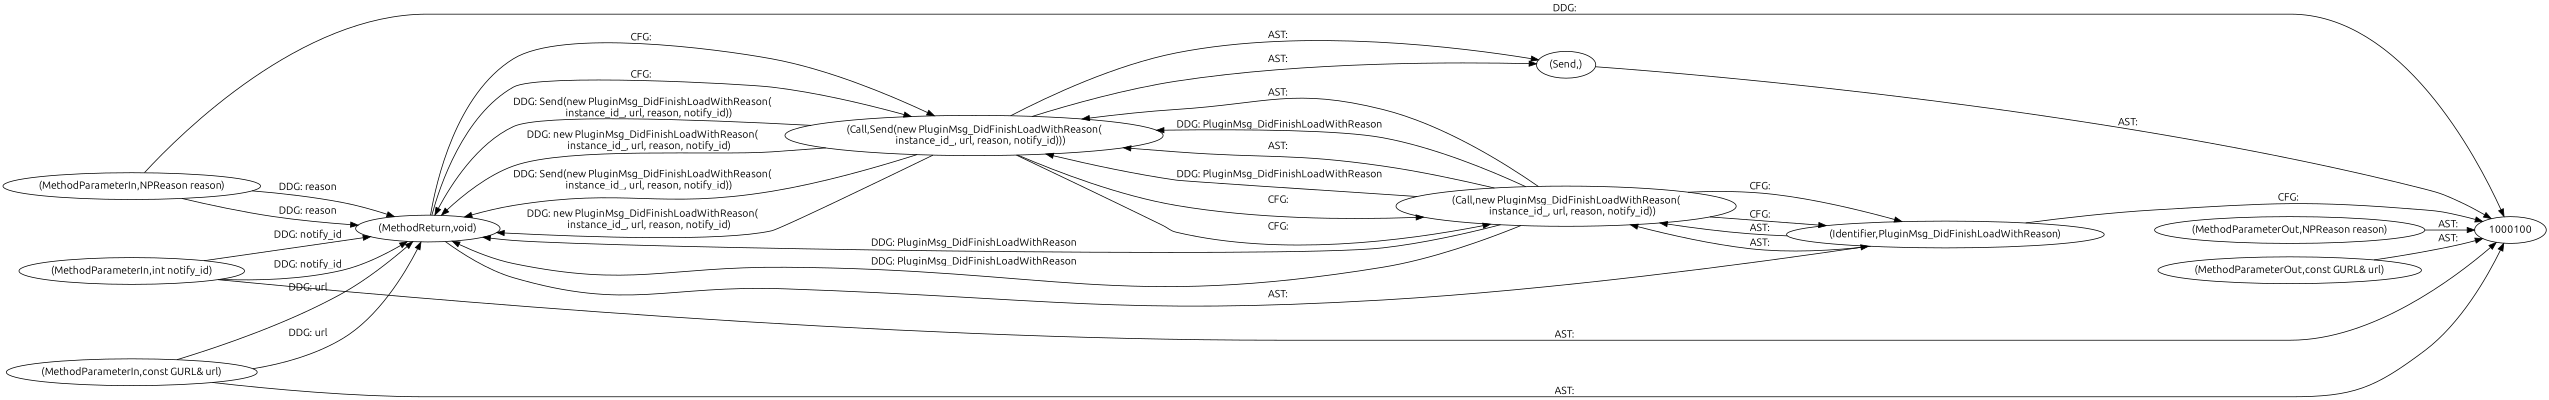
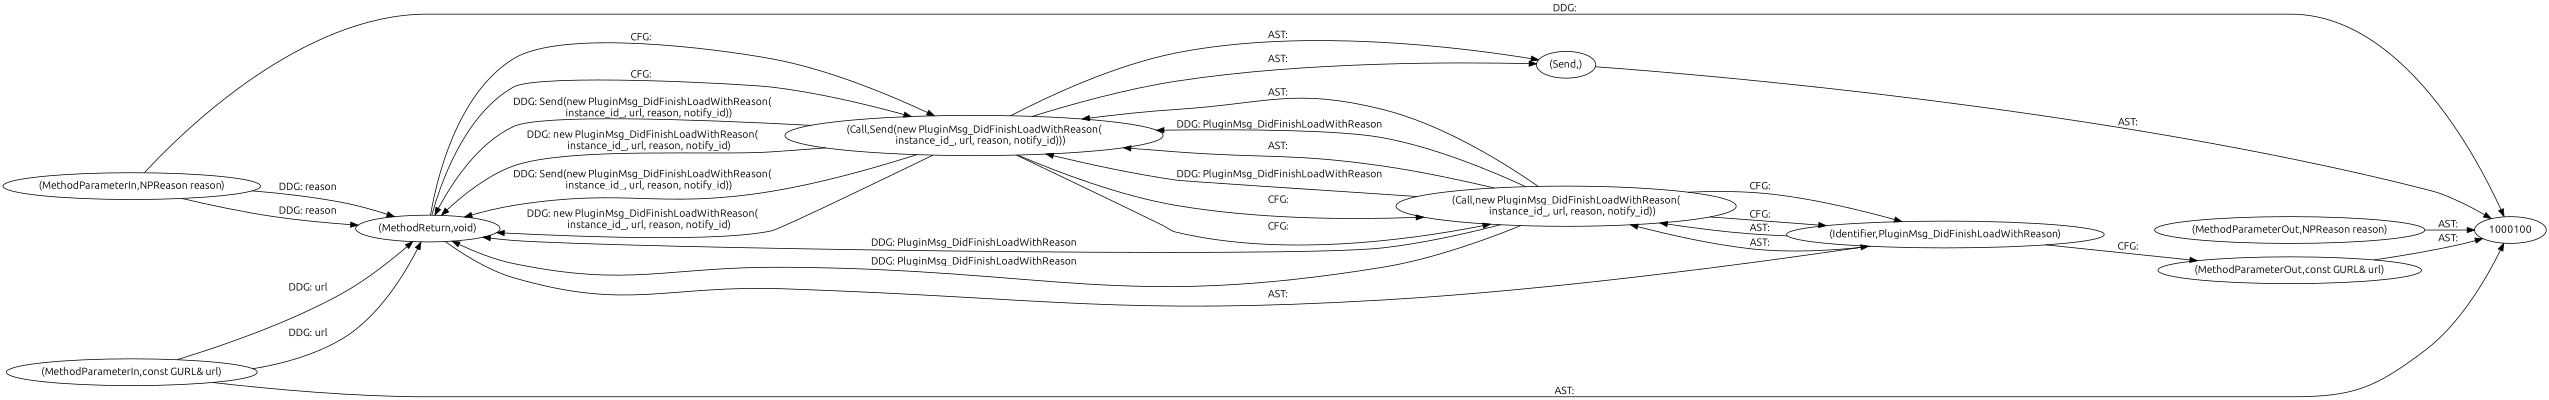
(2251, 205) -> (2118, 252)
(132, 271) -> none
